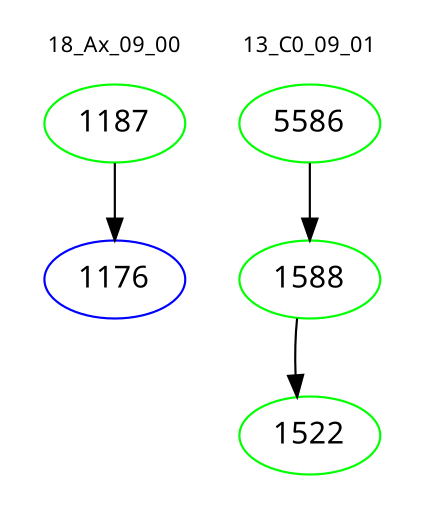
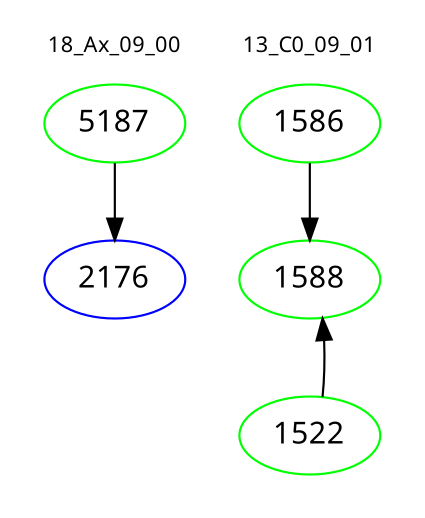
(115, 123) -> (115, 123)
(310, 123) -> (310, 123)
(115, 280) -> (115, 280)
(295, 347) -> (324, 369)
